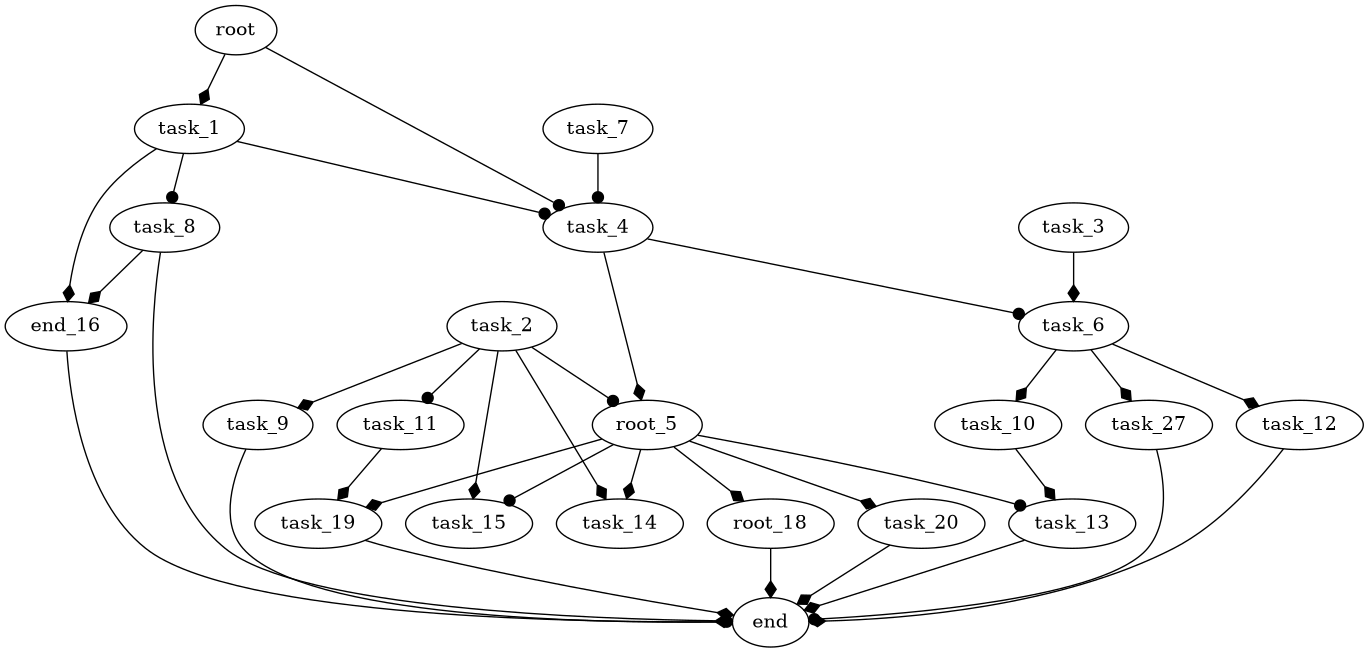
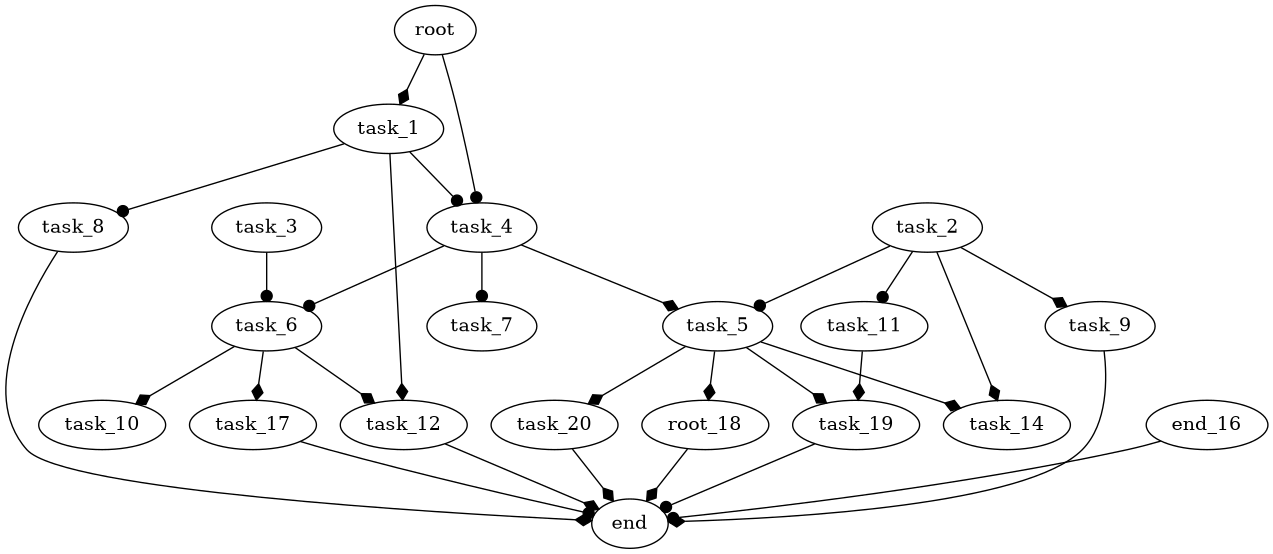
(598, 173) -> (482, 272)
(96, 206) -> (395, 257)
(1074, 269) -> (267, 272)
(122, 271) -> none
(647, 425) -> (718, 326)
(1149, 425) -> (253, 425)
(469, 524) -> none
(1072, 524) -> none
(540, 581) -> (743, 474)
